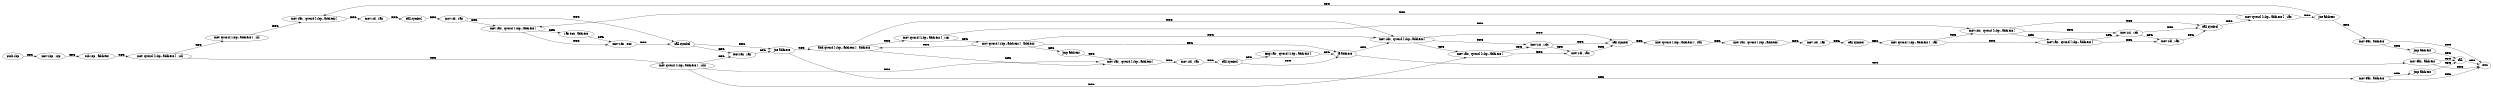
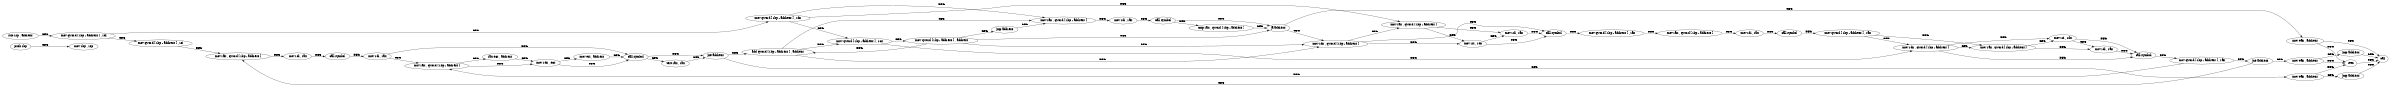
(1190, 43) -> (1123, 36)
(71, 56) -> none
none -> (592, 57)
(714, 60) -> (818, 30)
(2471, 63) -> (2367, 63)
